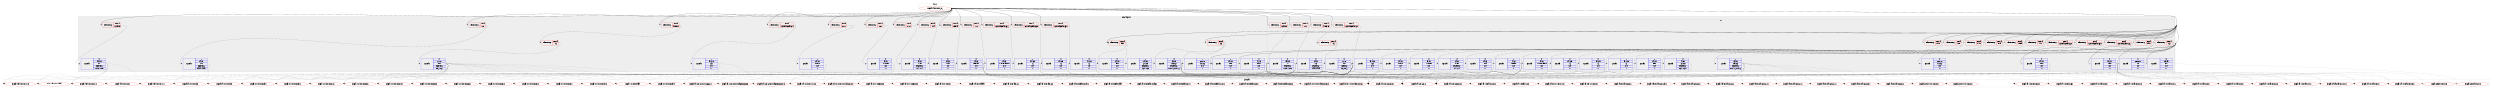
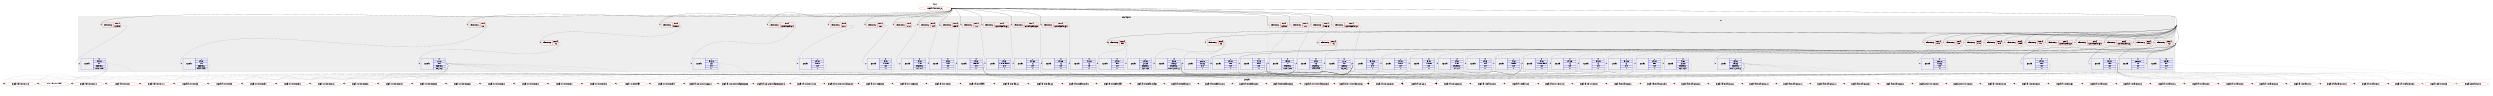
none -> (1997, 84)
(2439, 84) -> (2439, 84)
